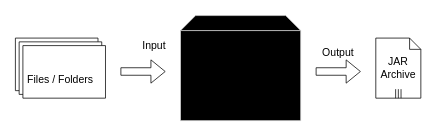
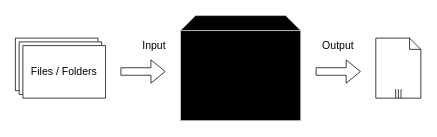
(338, 53) -> (338, 45)
(398, 68) -> none
(60, 79) -> (64, 72)
